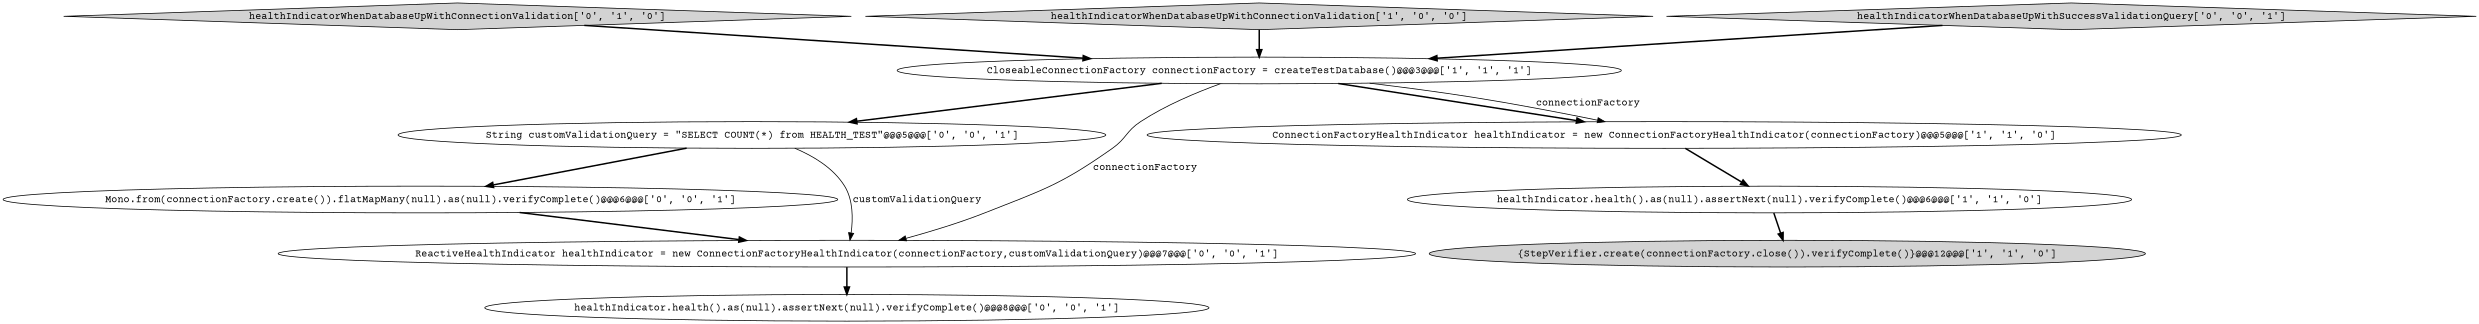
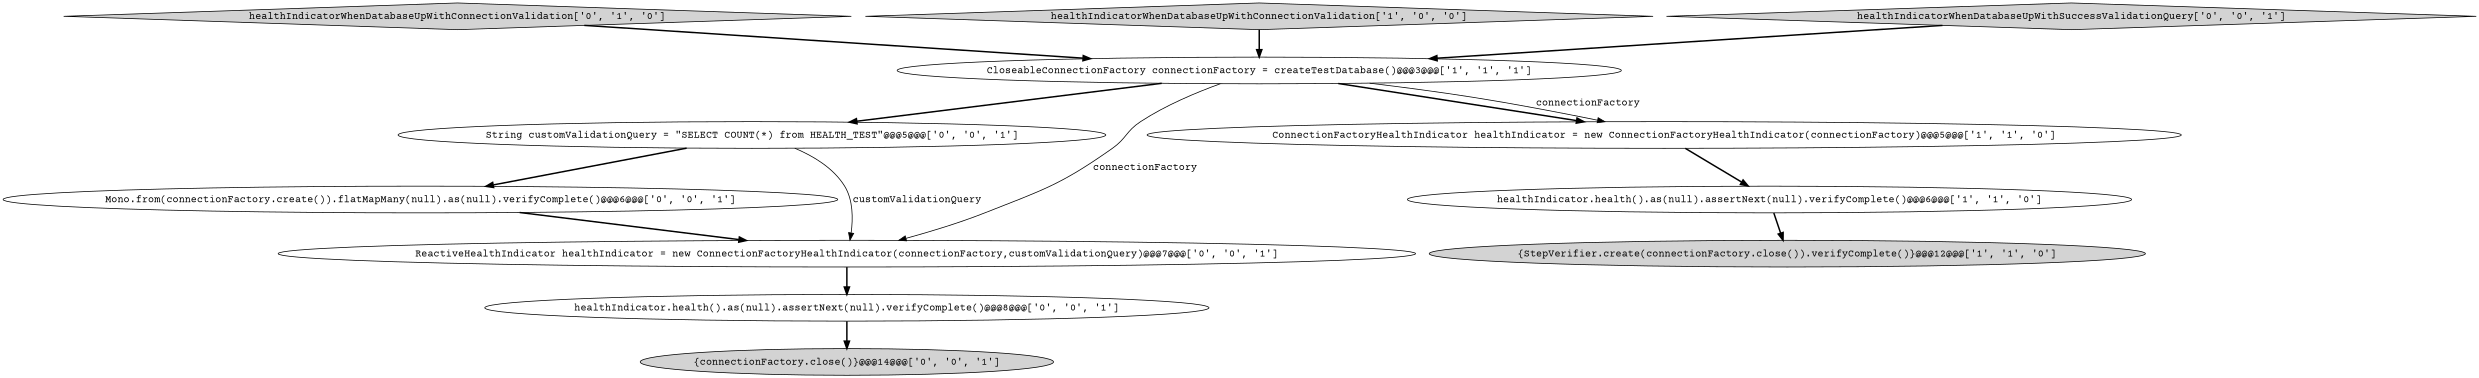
none -> (847, 362)
